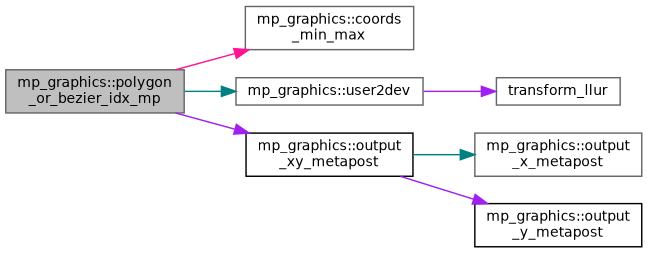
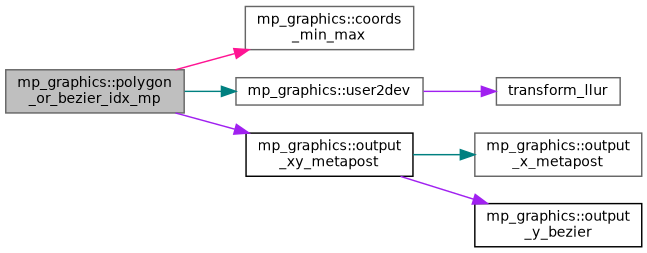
(558, 225) -> (558, 225)
